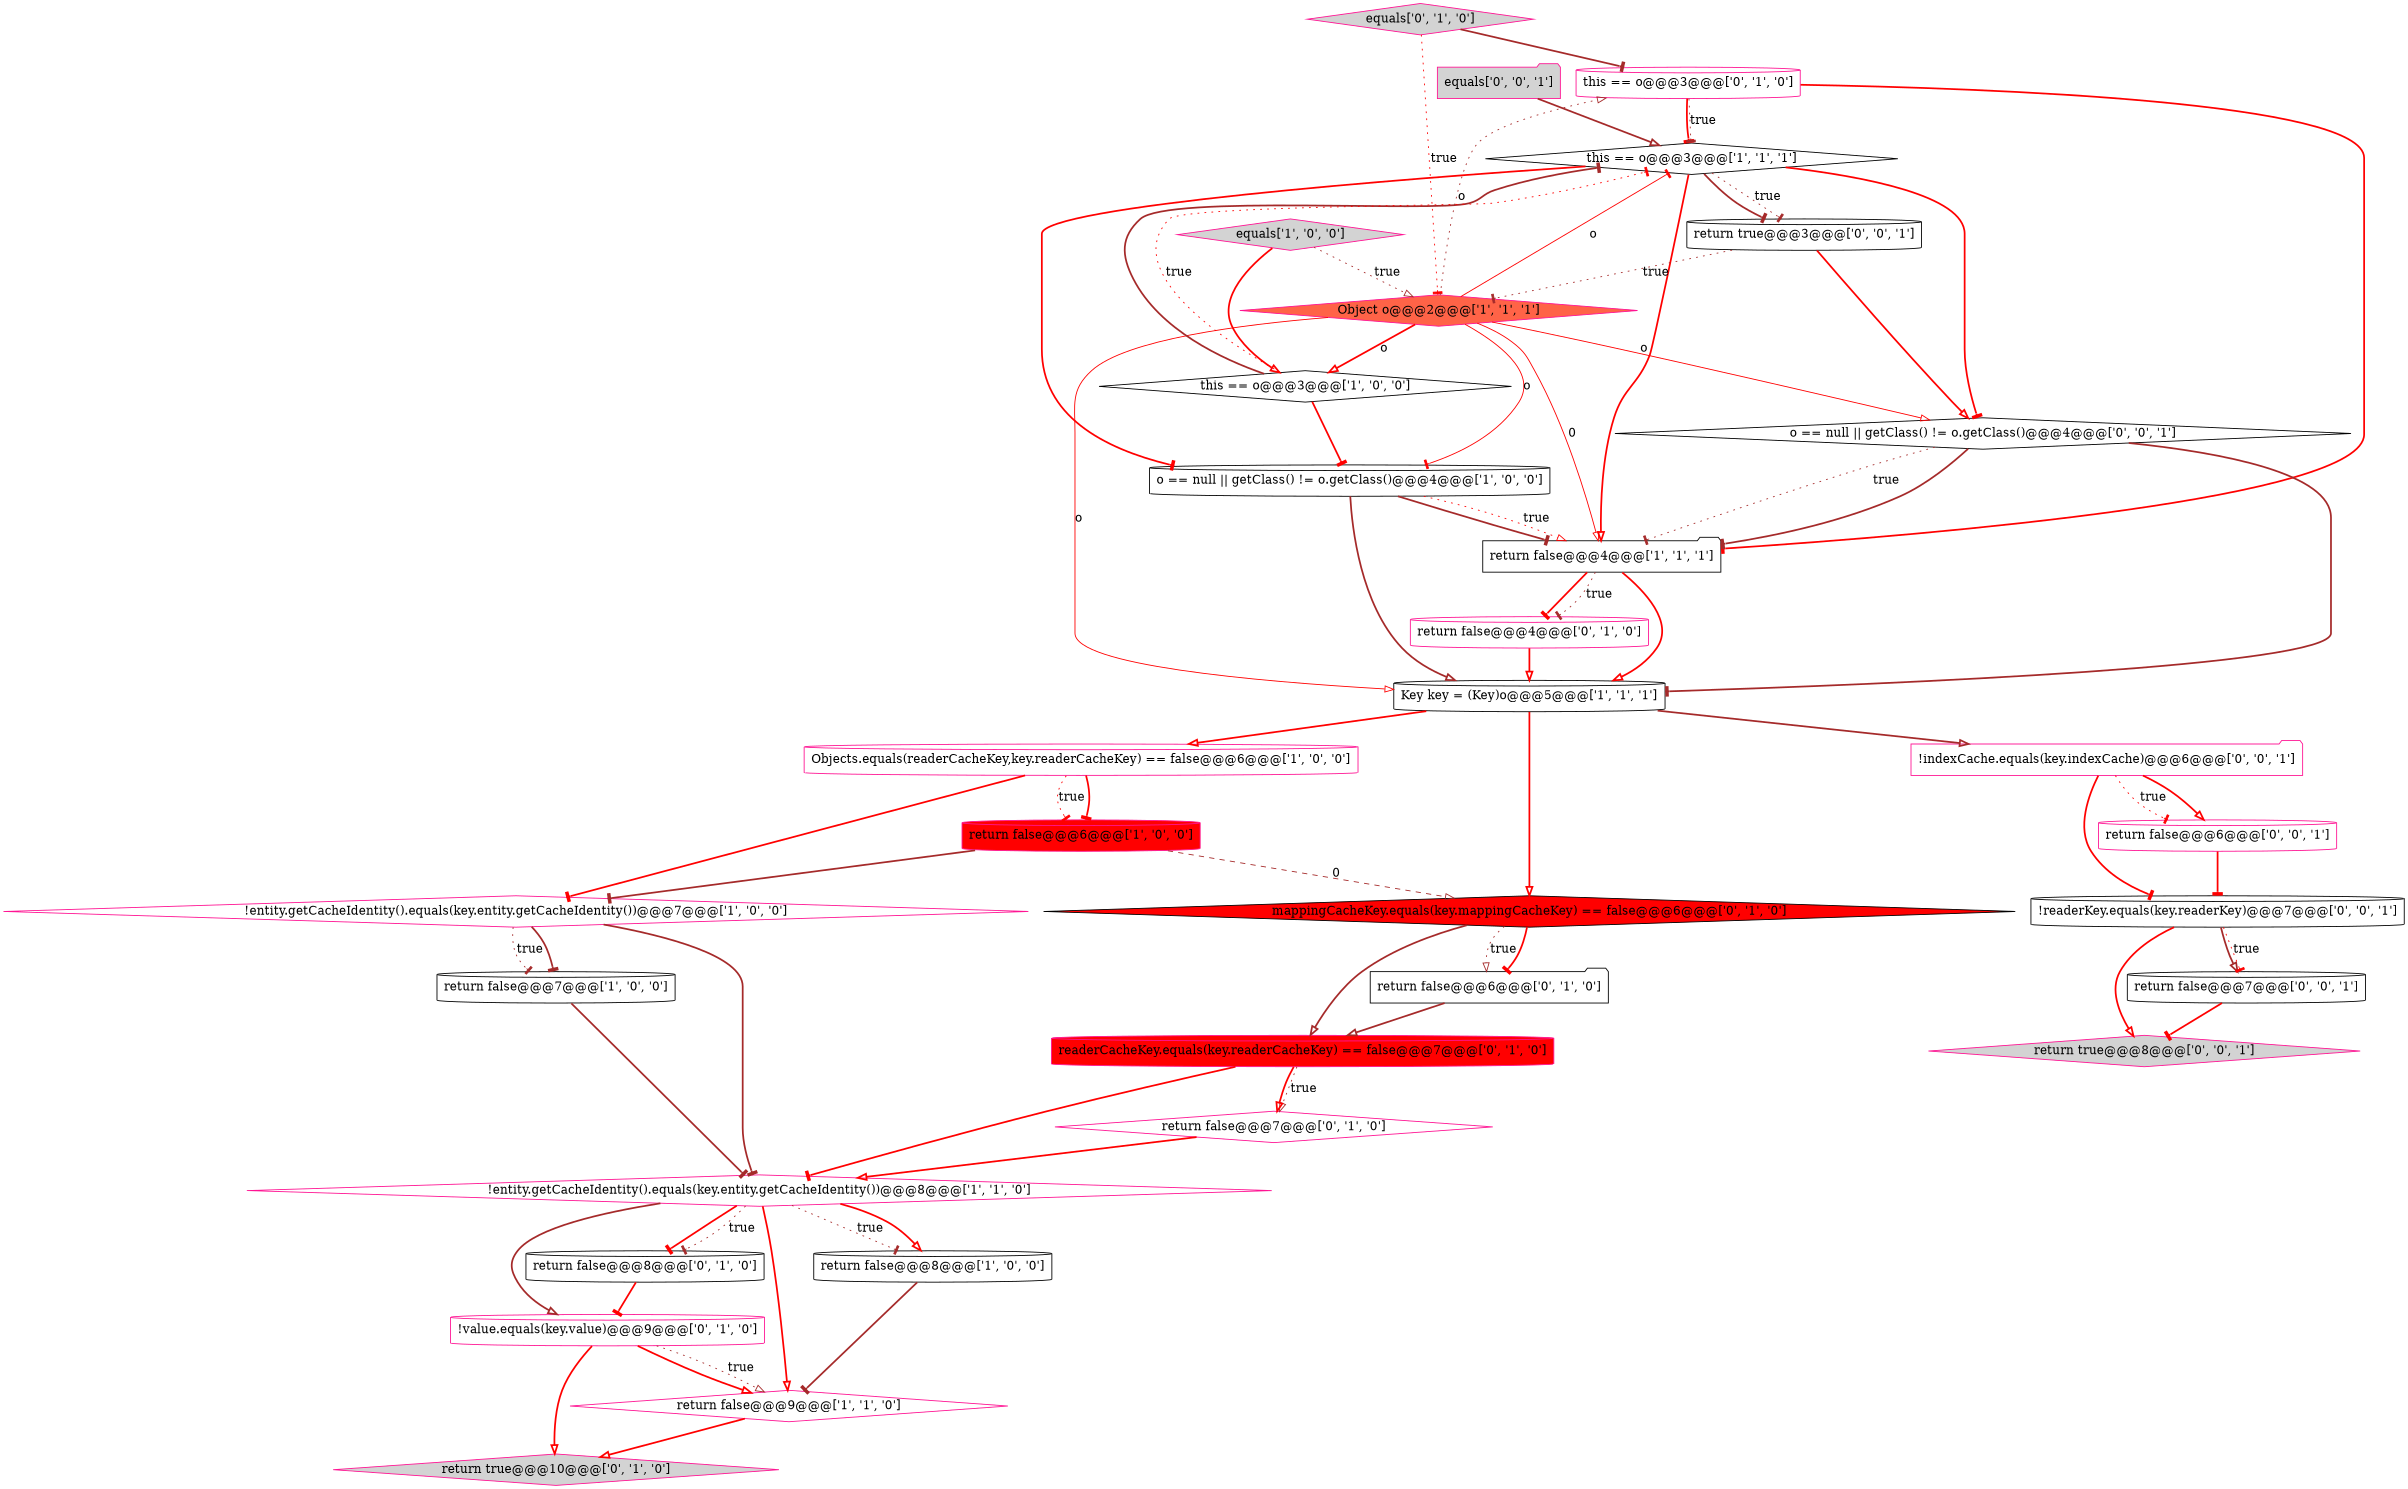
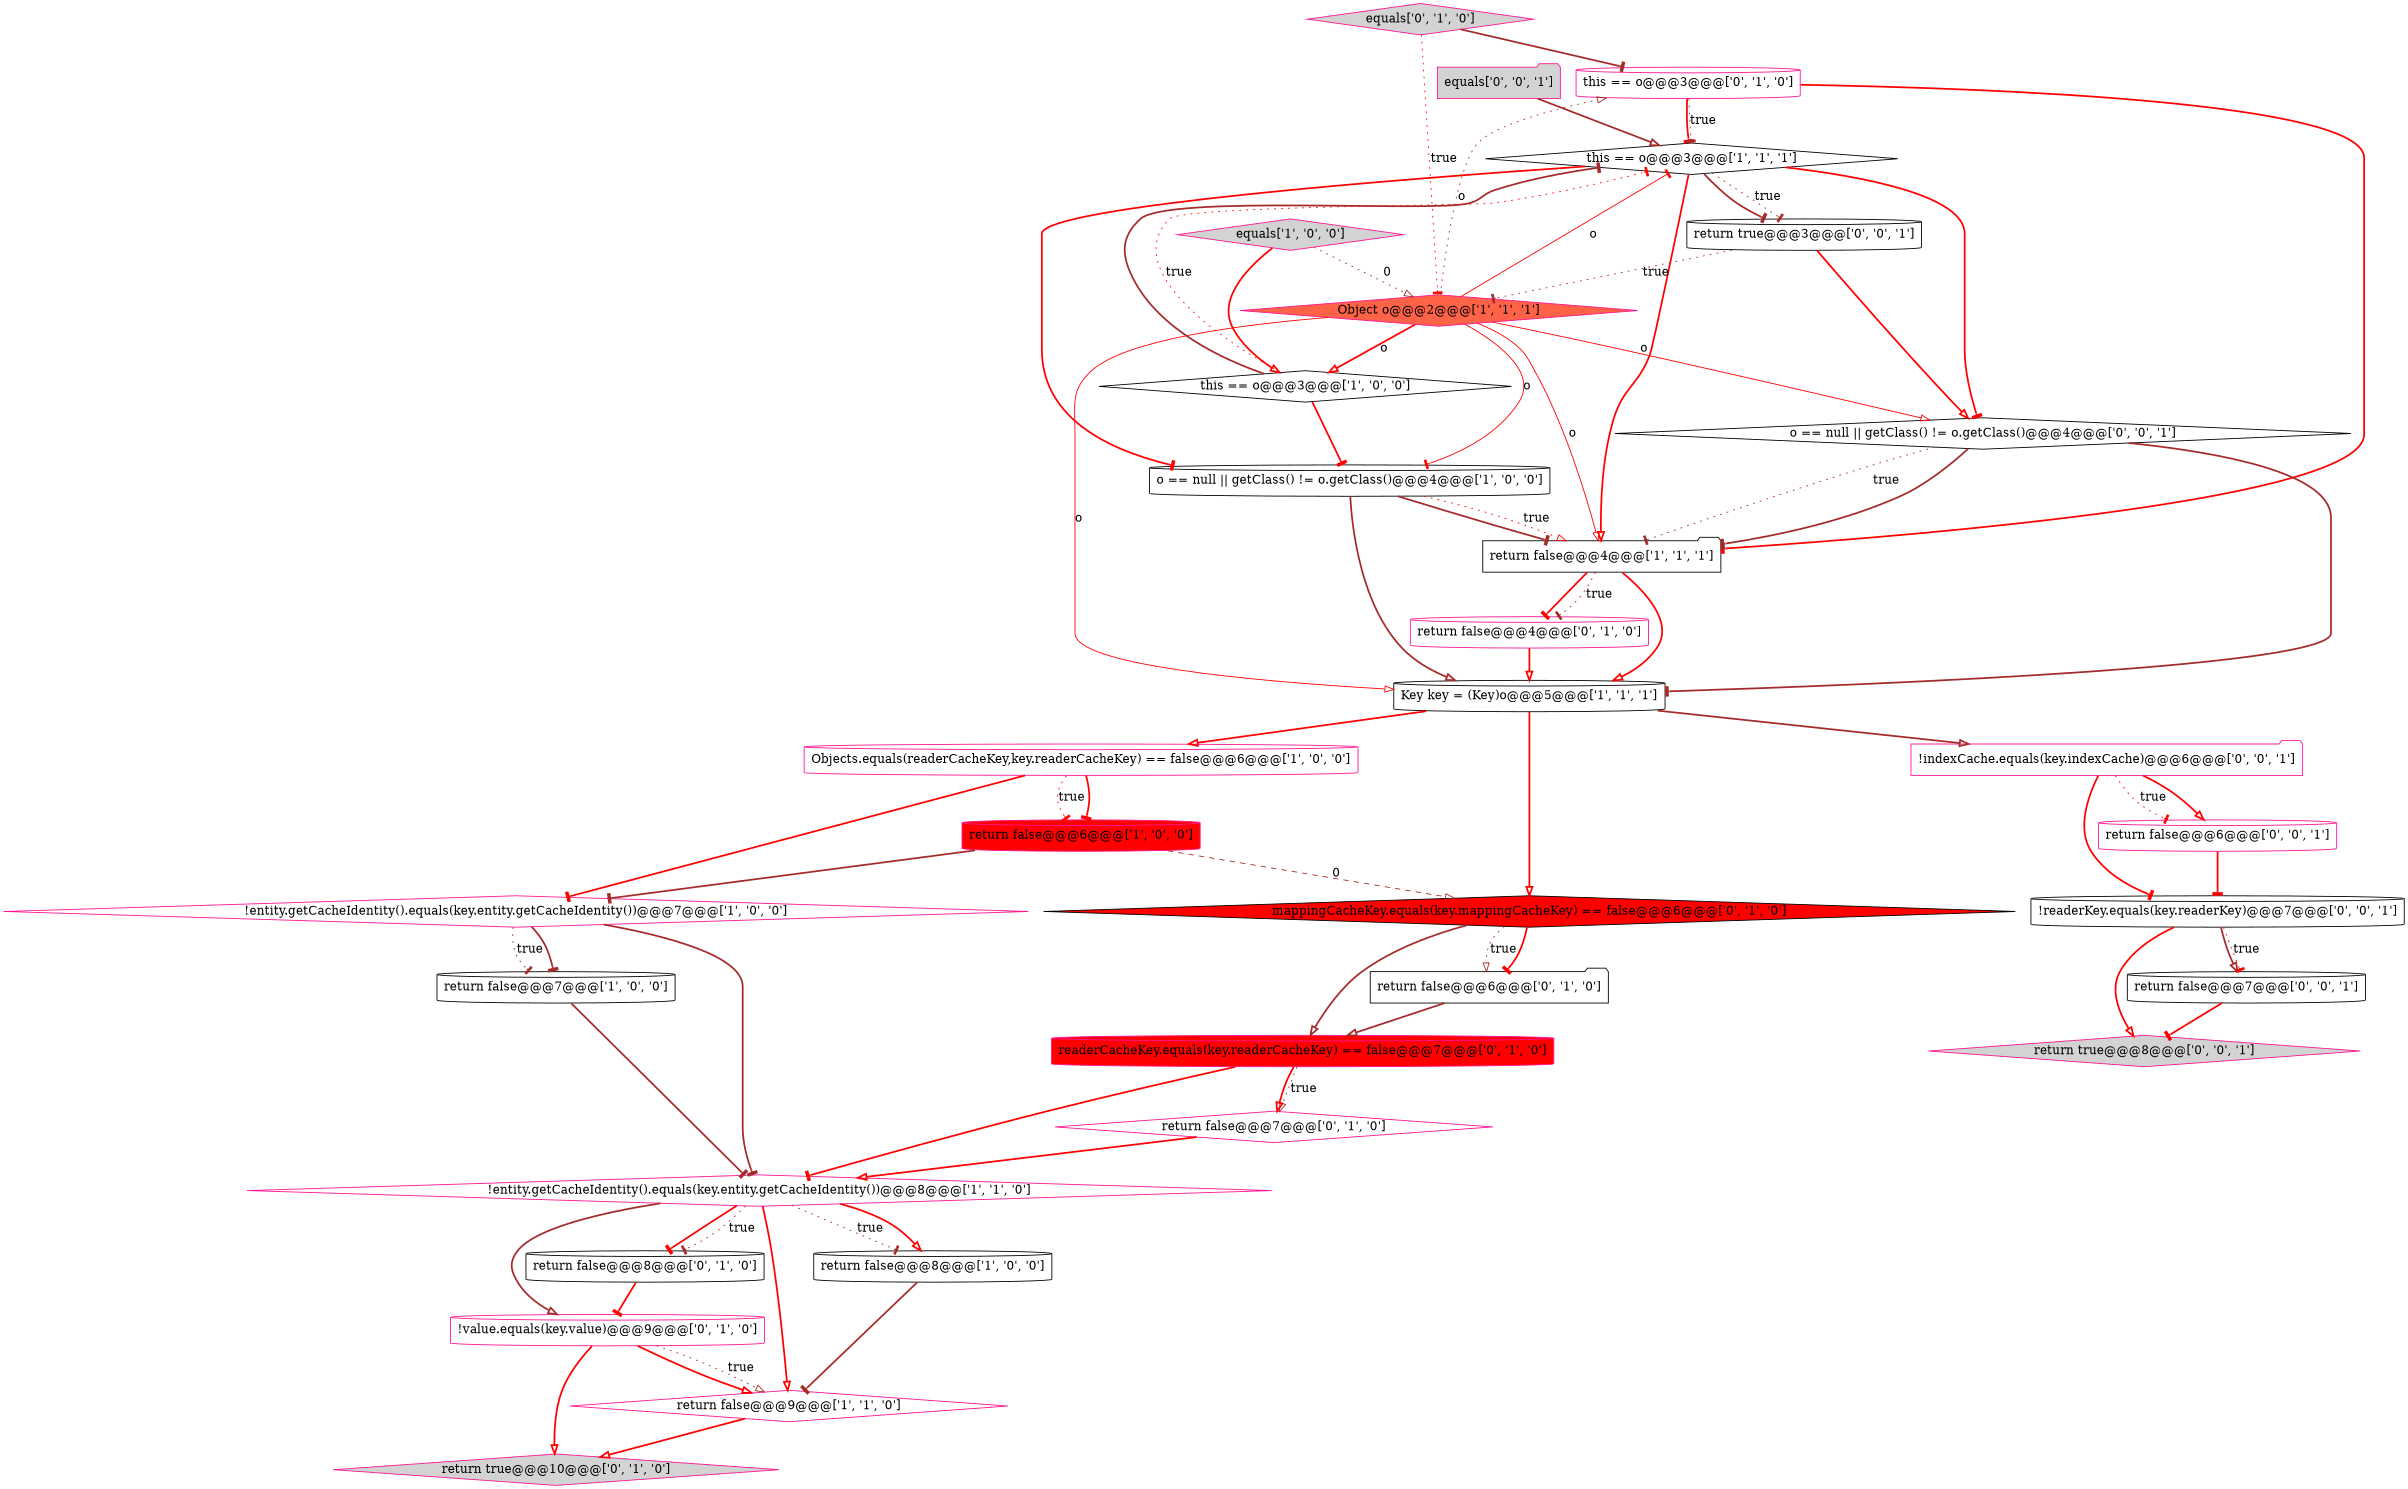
(1388, 273) -> (1388, 273)
(1573, 433) -> (1573, 433)
